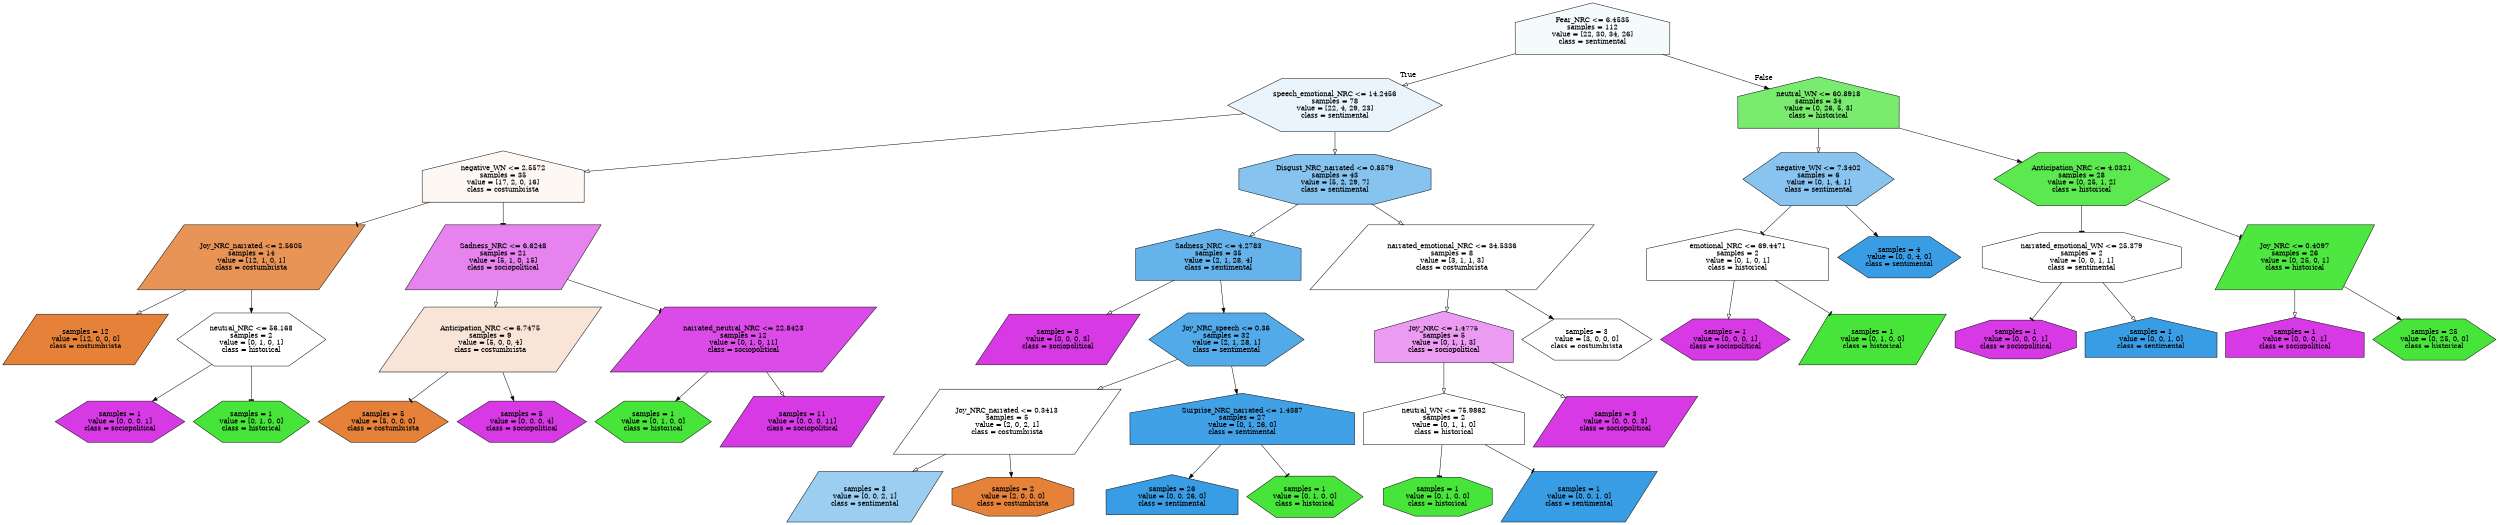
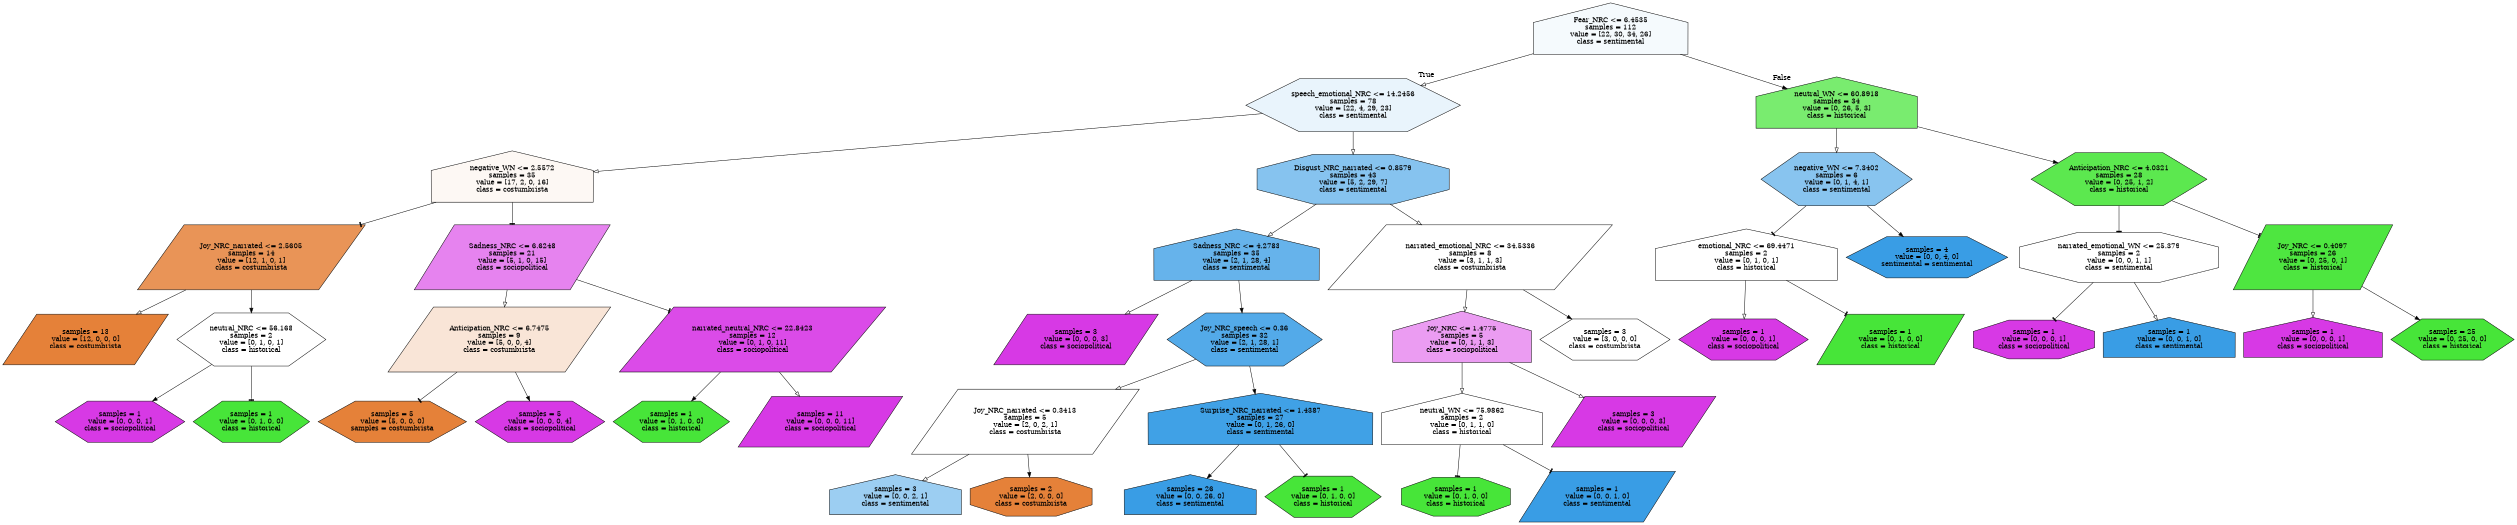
(1899, 257) -> (1927, 257)
(86, 340) -> (86, 340)
(383, 422) -> (392, 422)
(865, 497) -> (895, 497)
